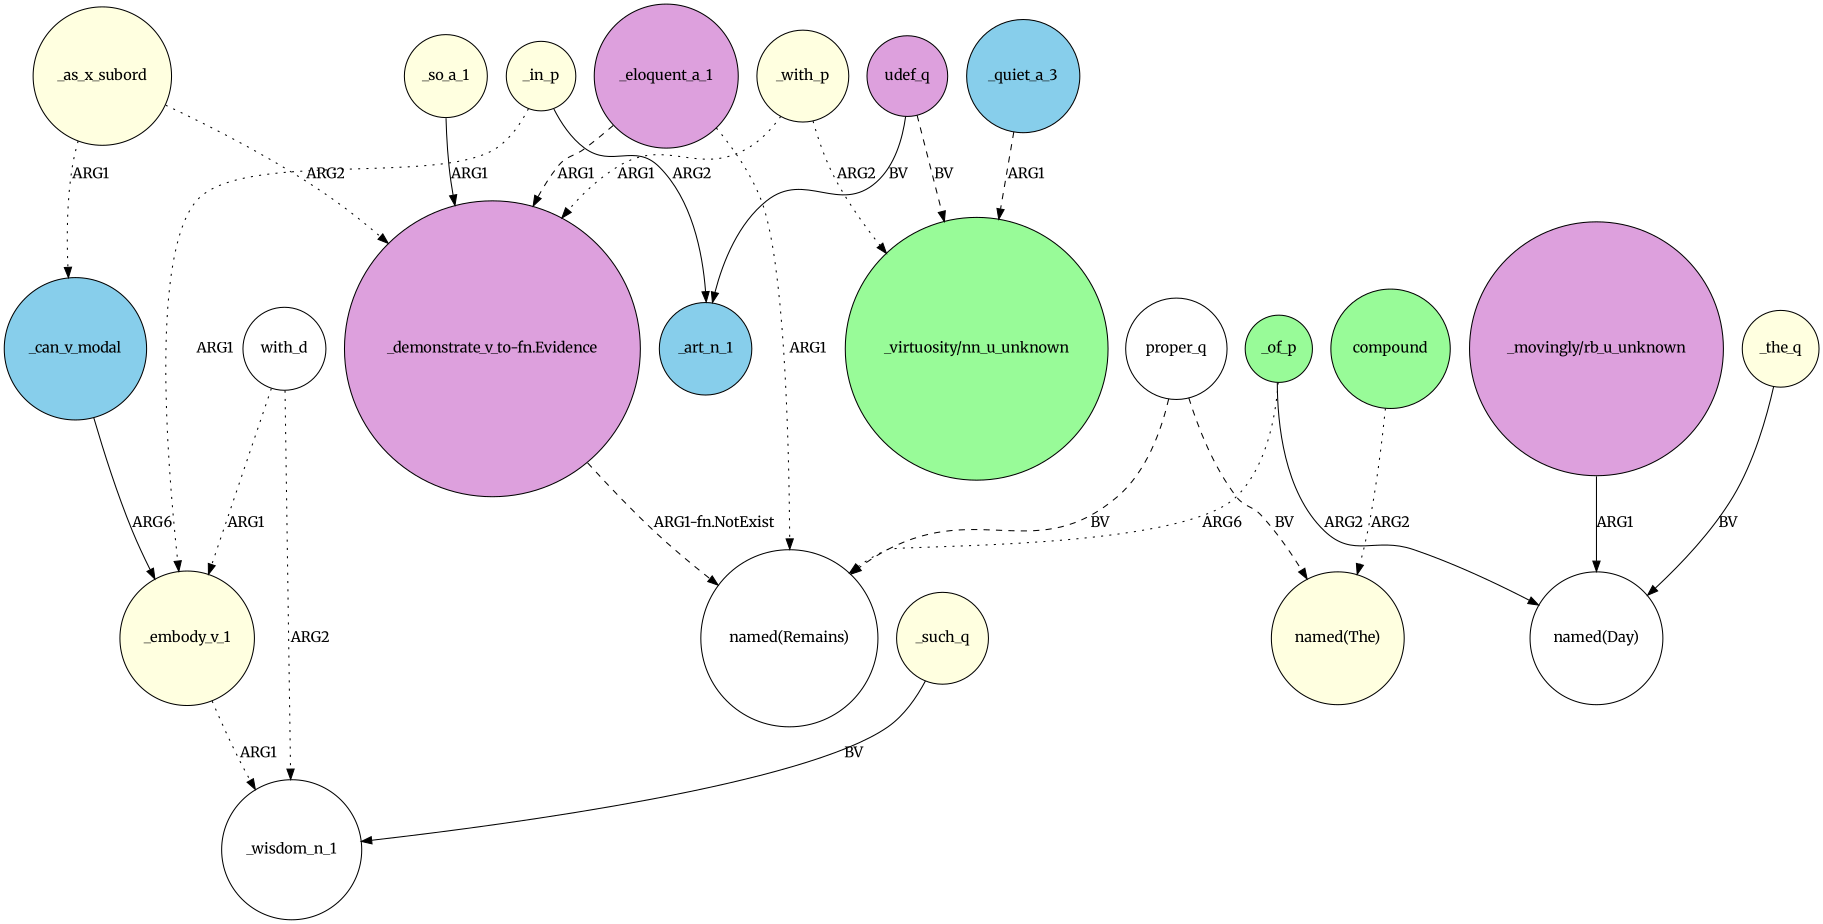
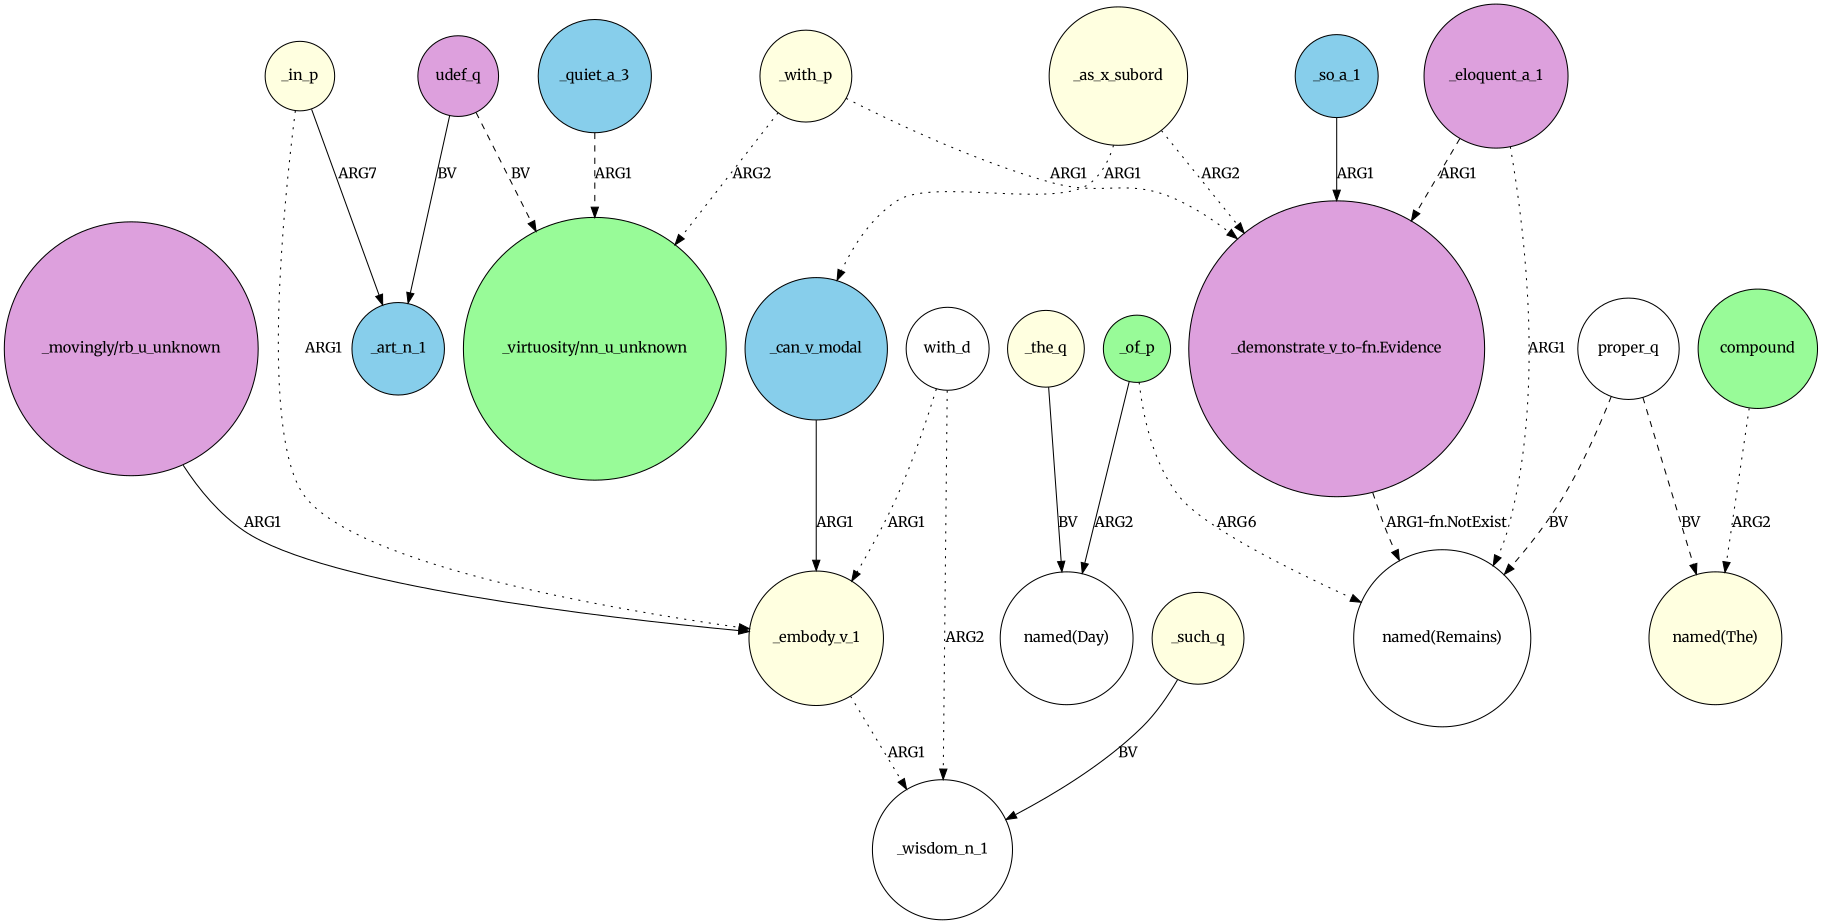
(446, 76) -> (1337, 76)
(692, 174) -> (358, 174)
(1596, 519) -> (443, 591)
(153, 523) -> (835, 523)
